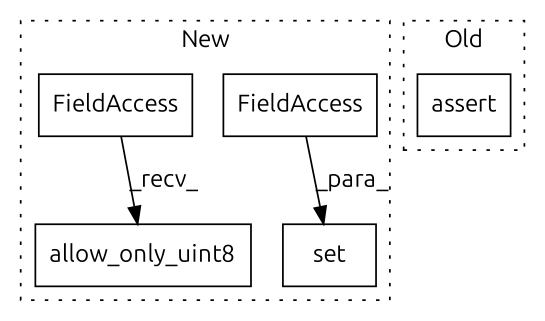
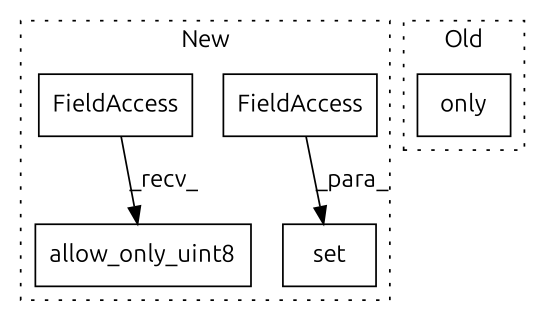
(464, 105) -> (464, 105)
